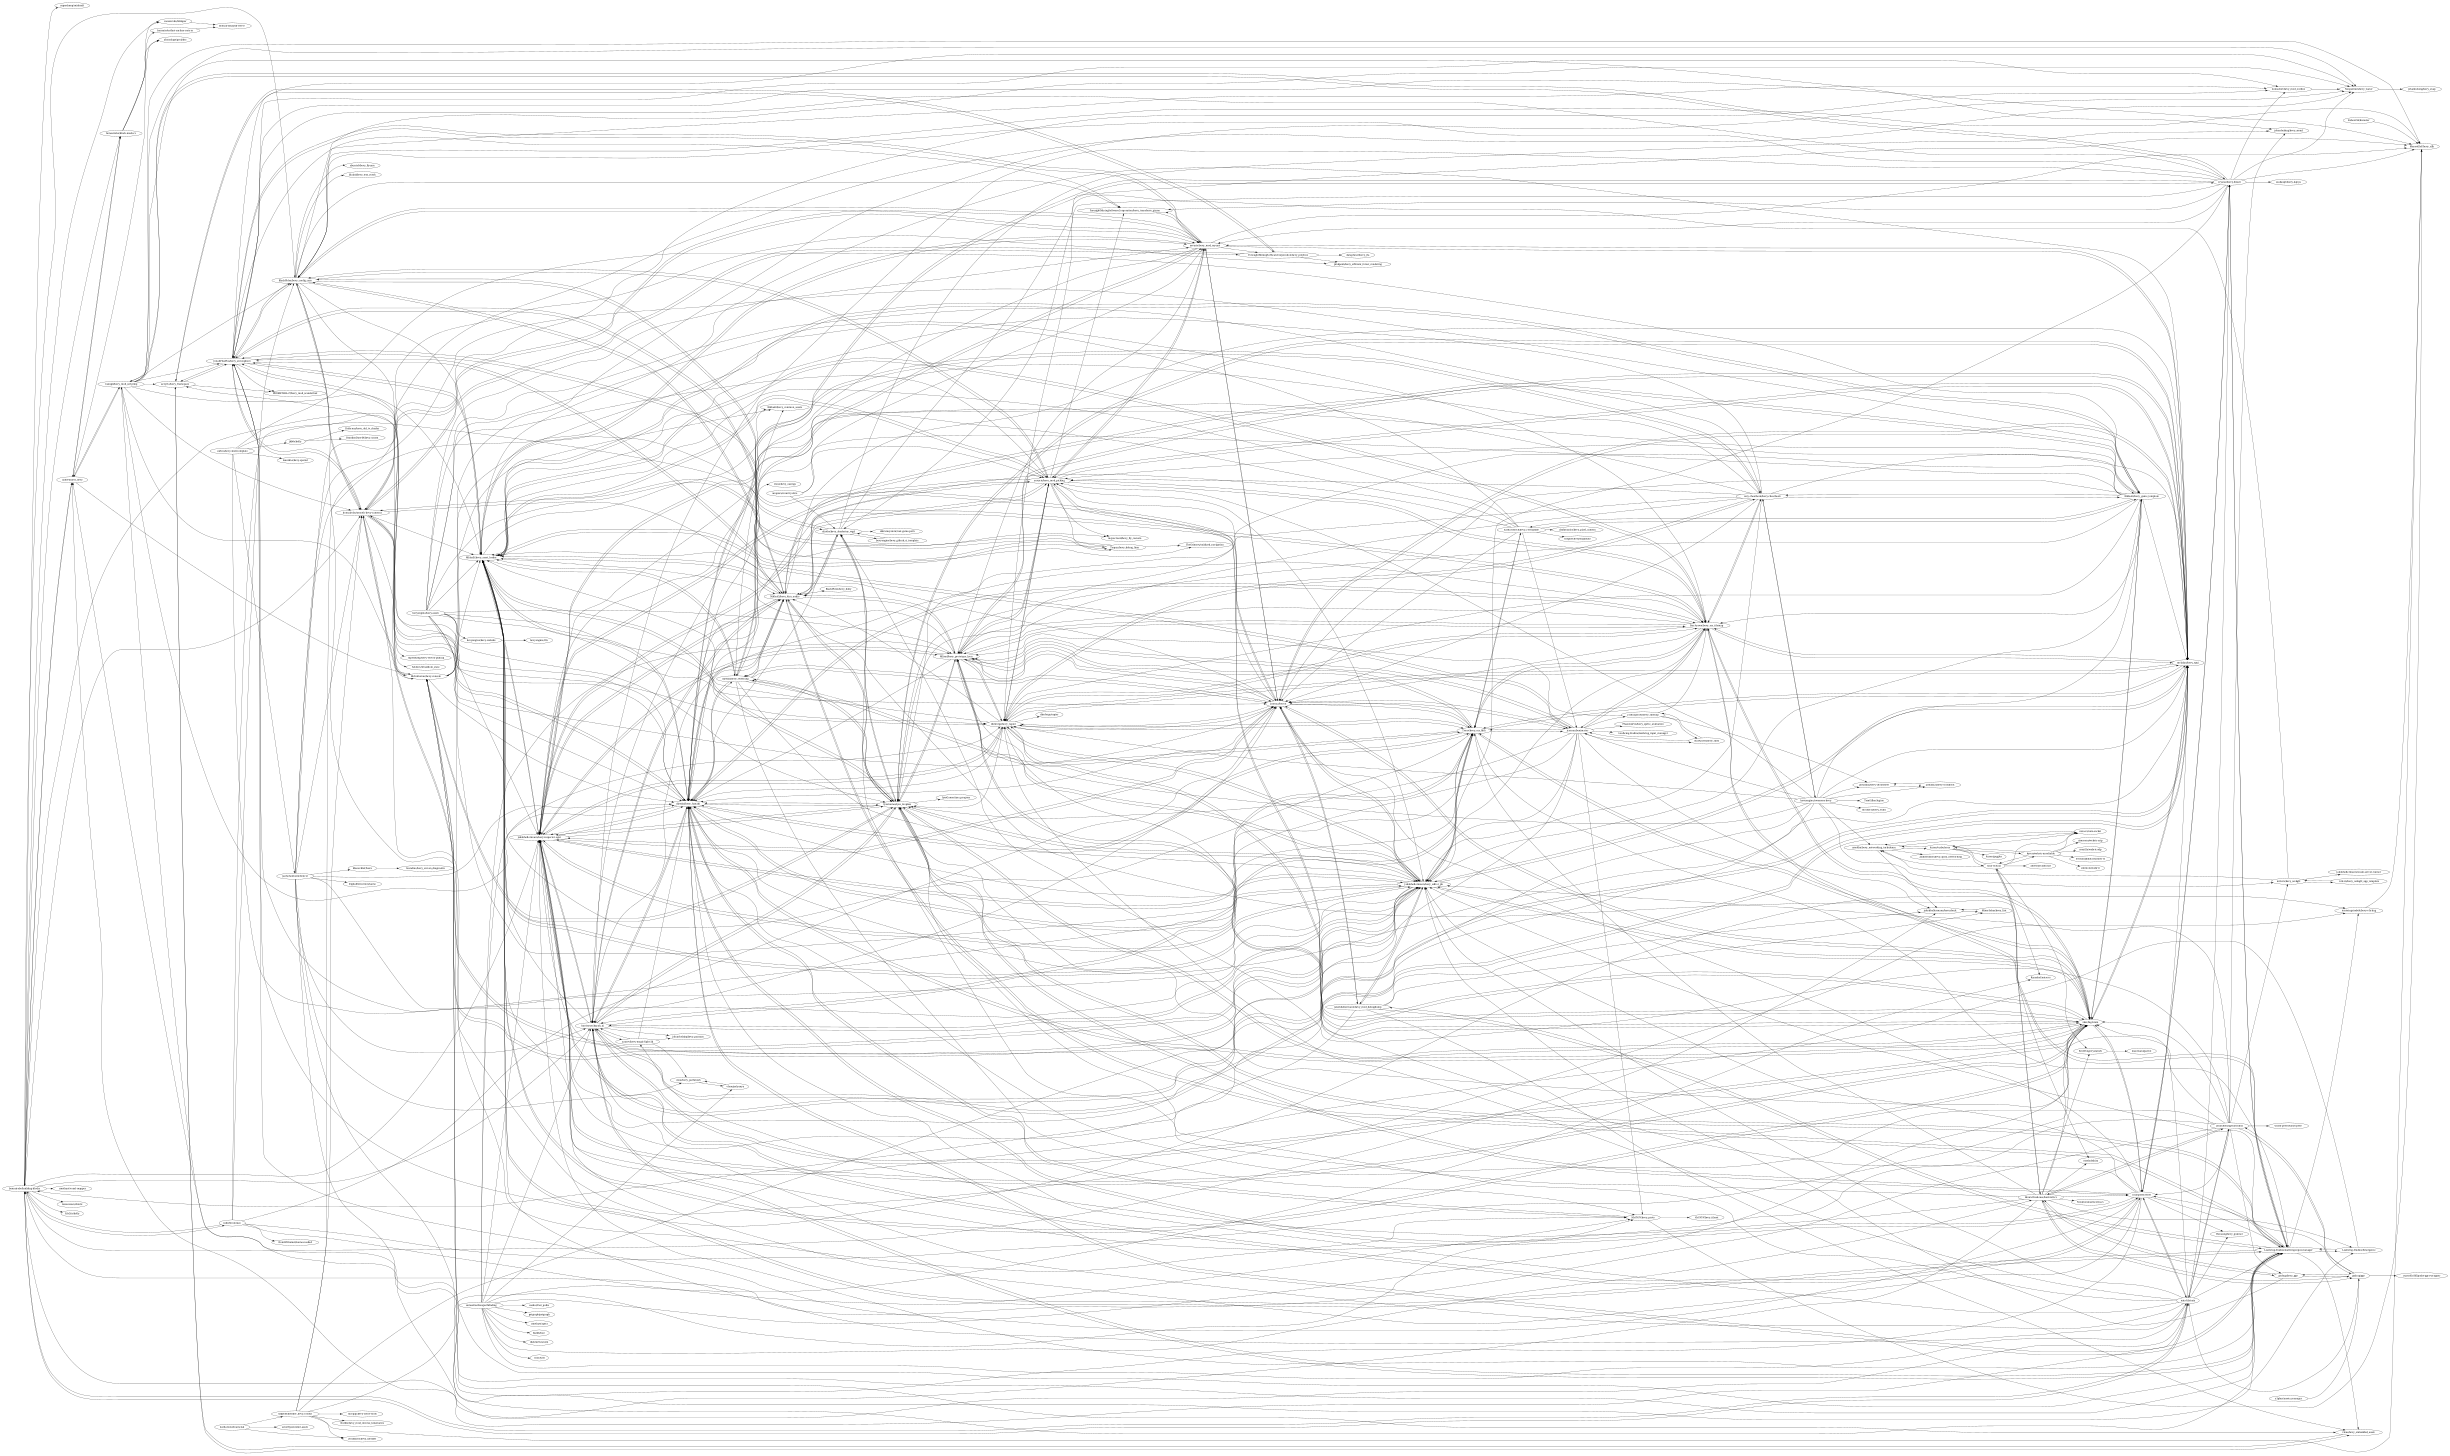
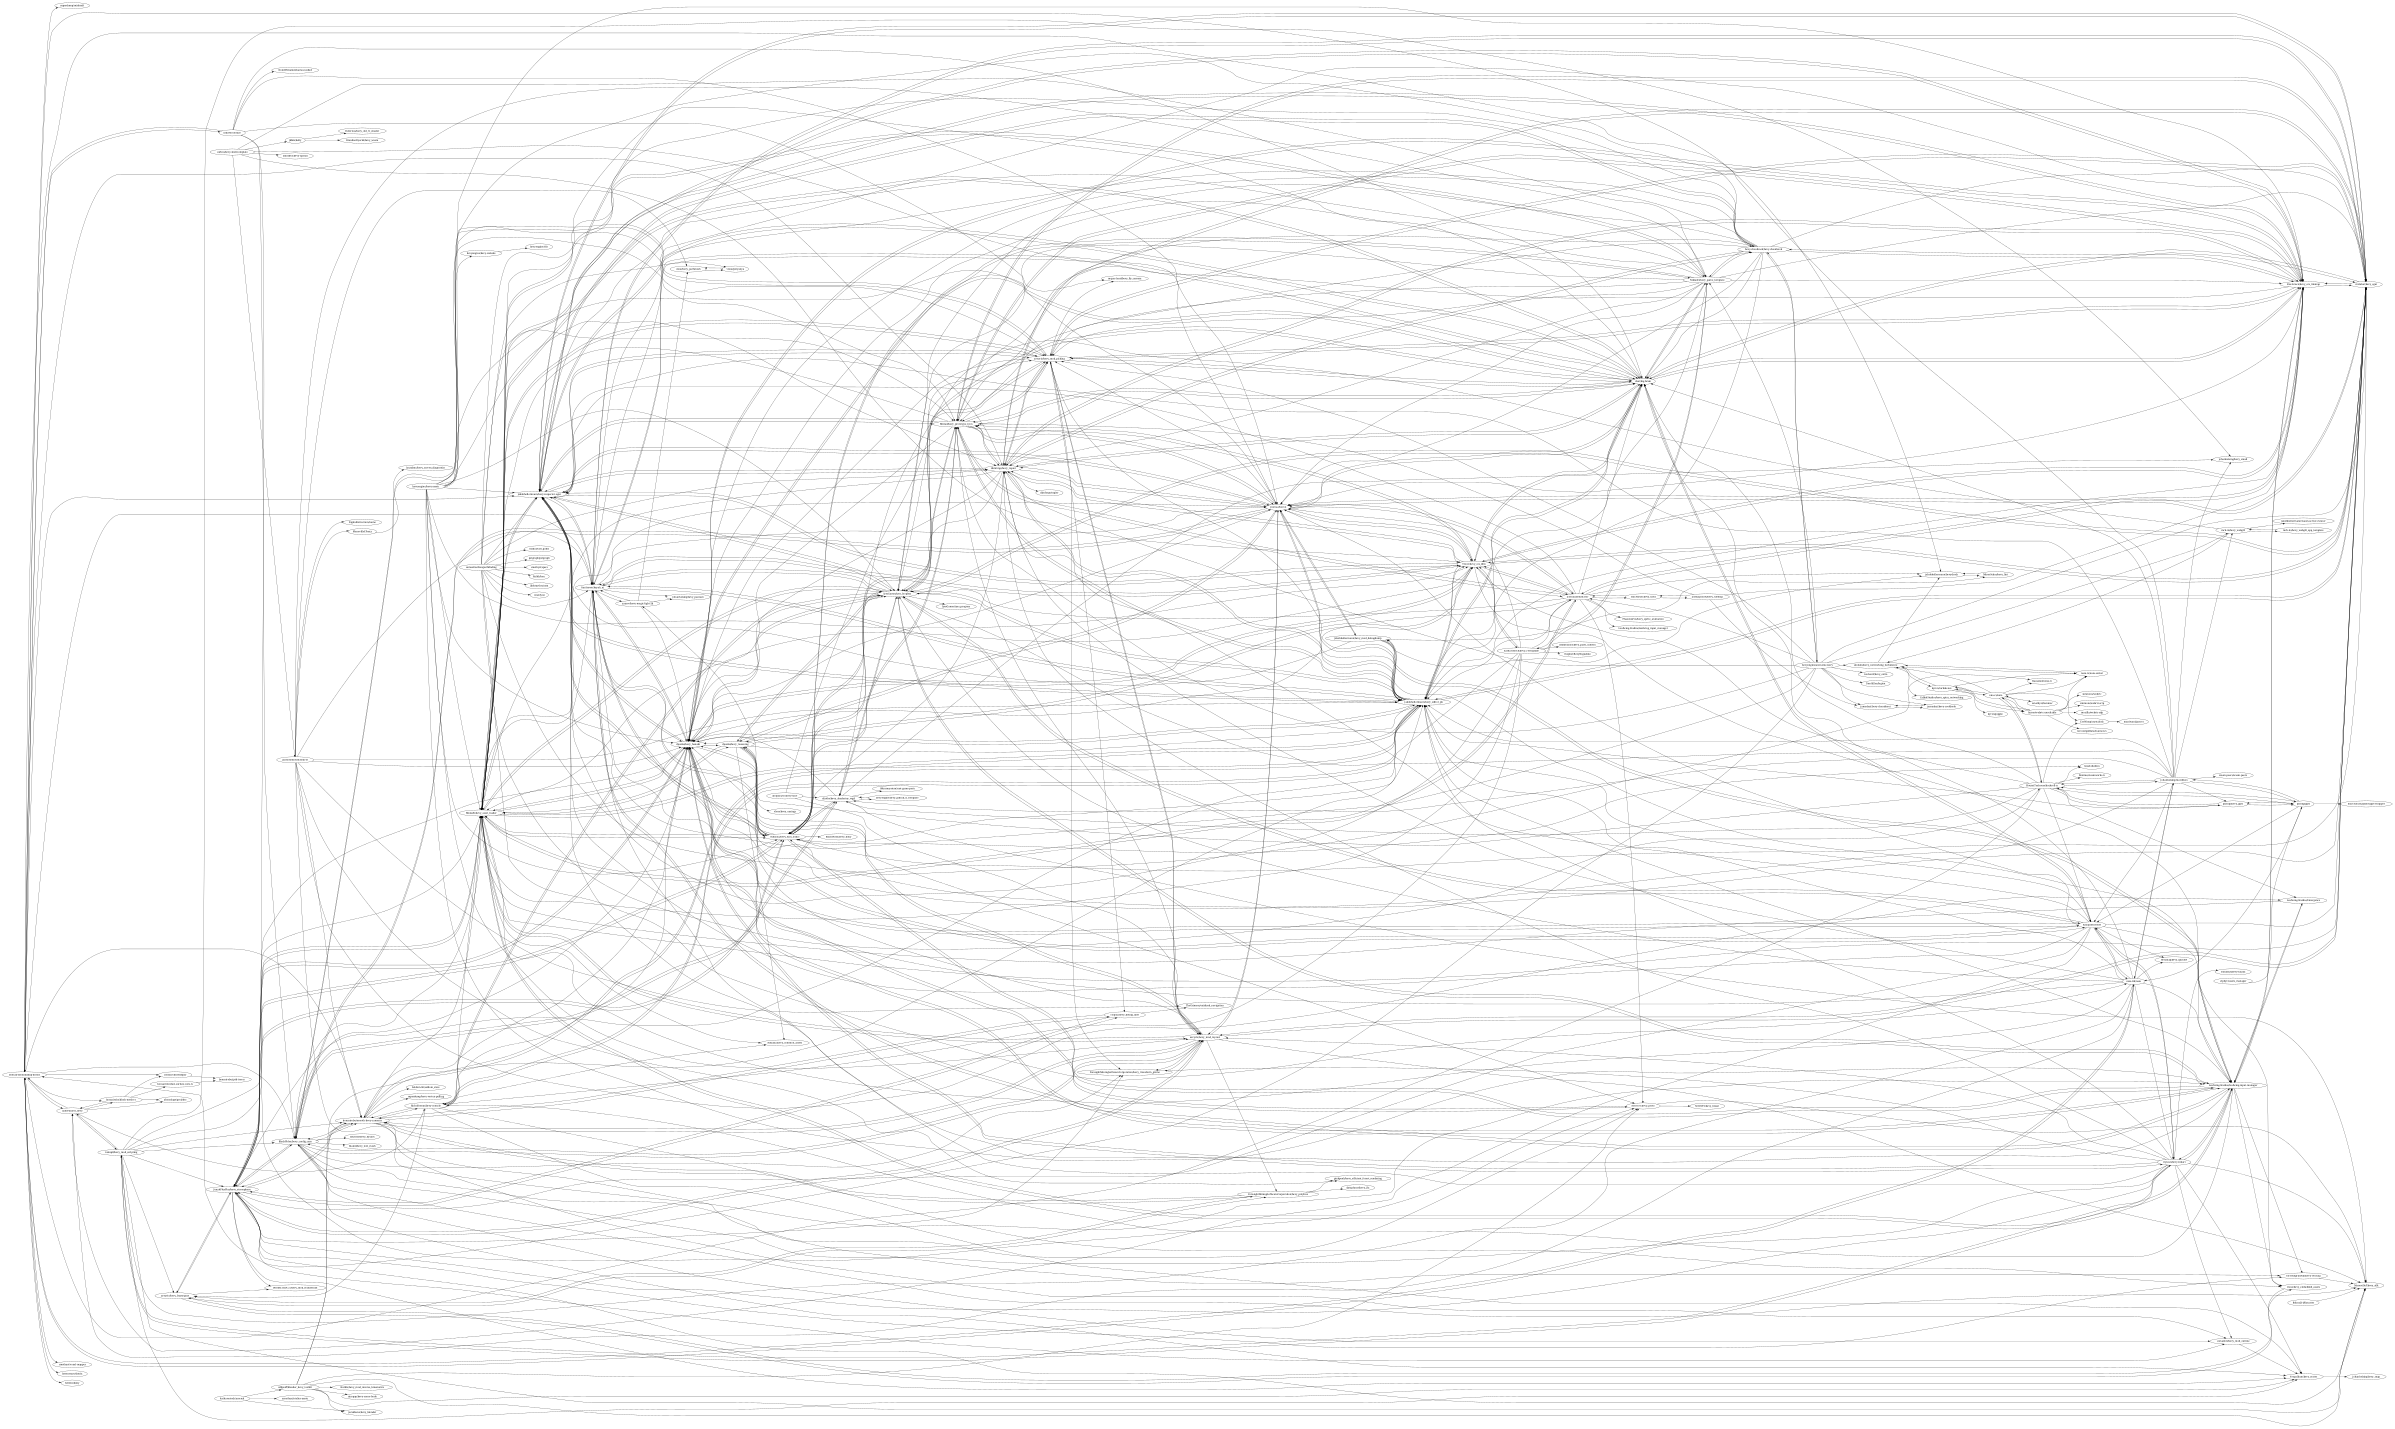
none -> (1708, 317)
(256, 541) -> none
(1604, 721) -> (1604, 511)
(1321, 1240) -> none
